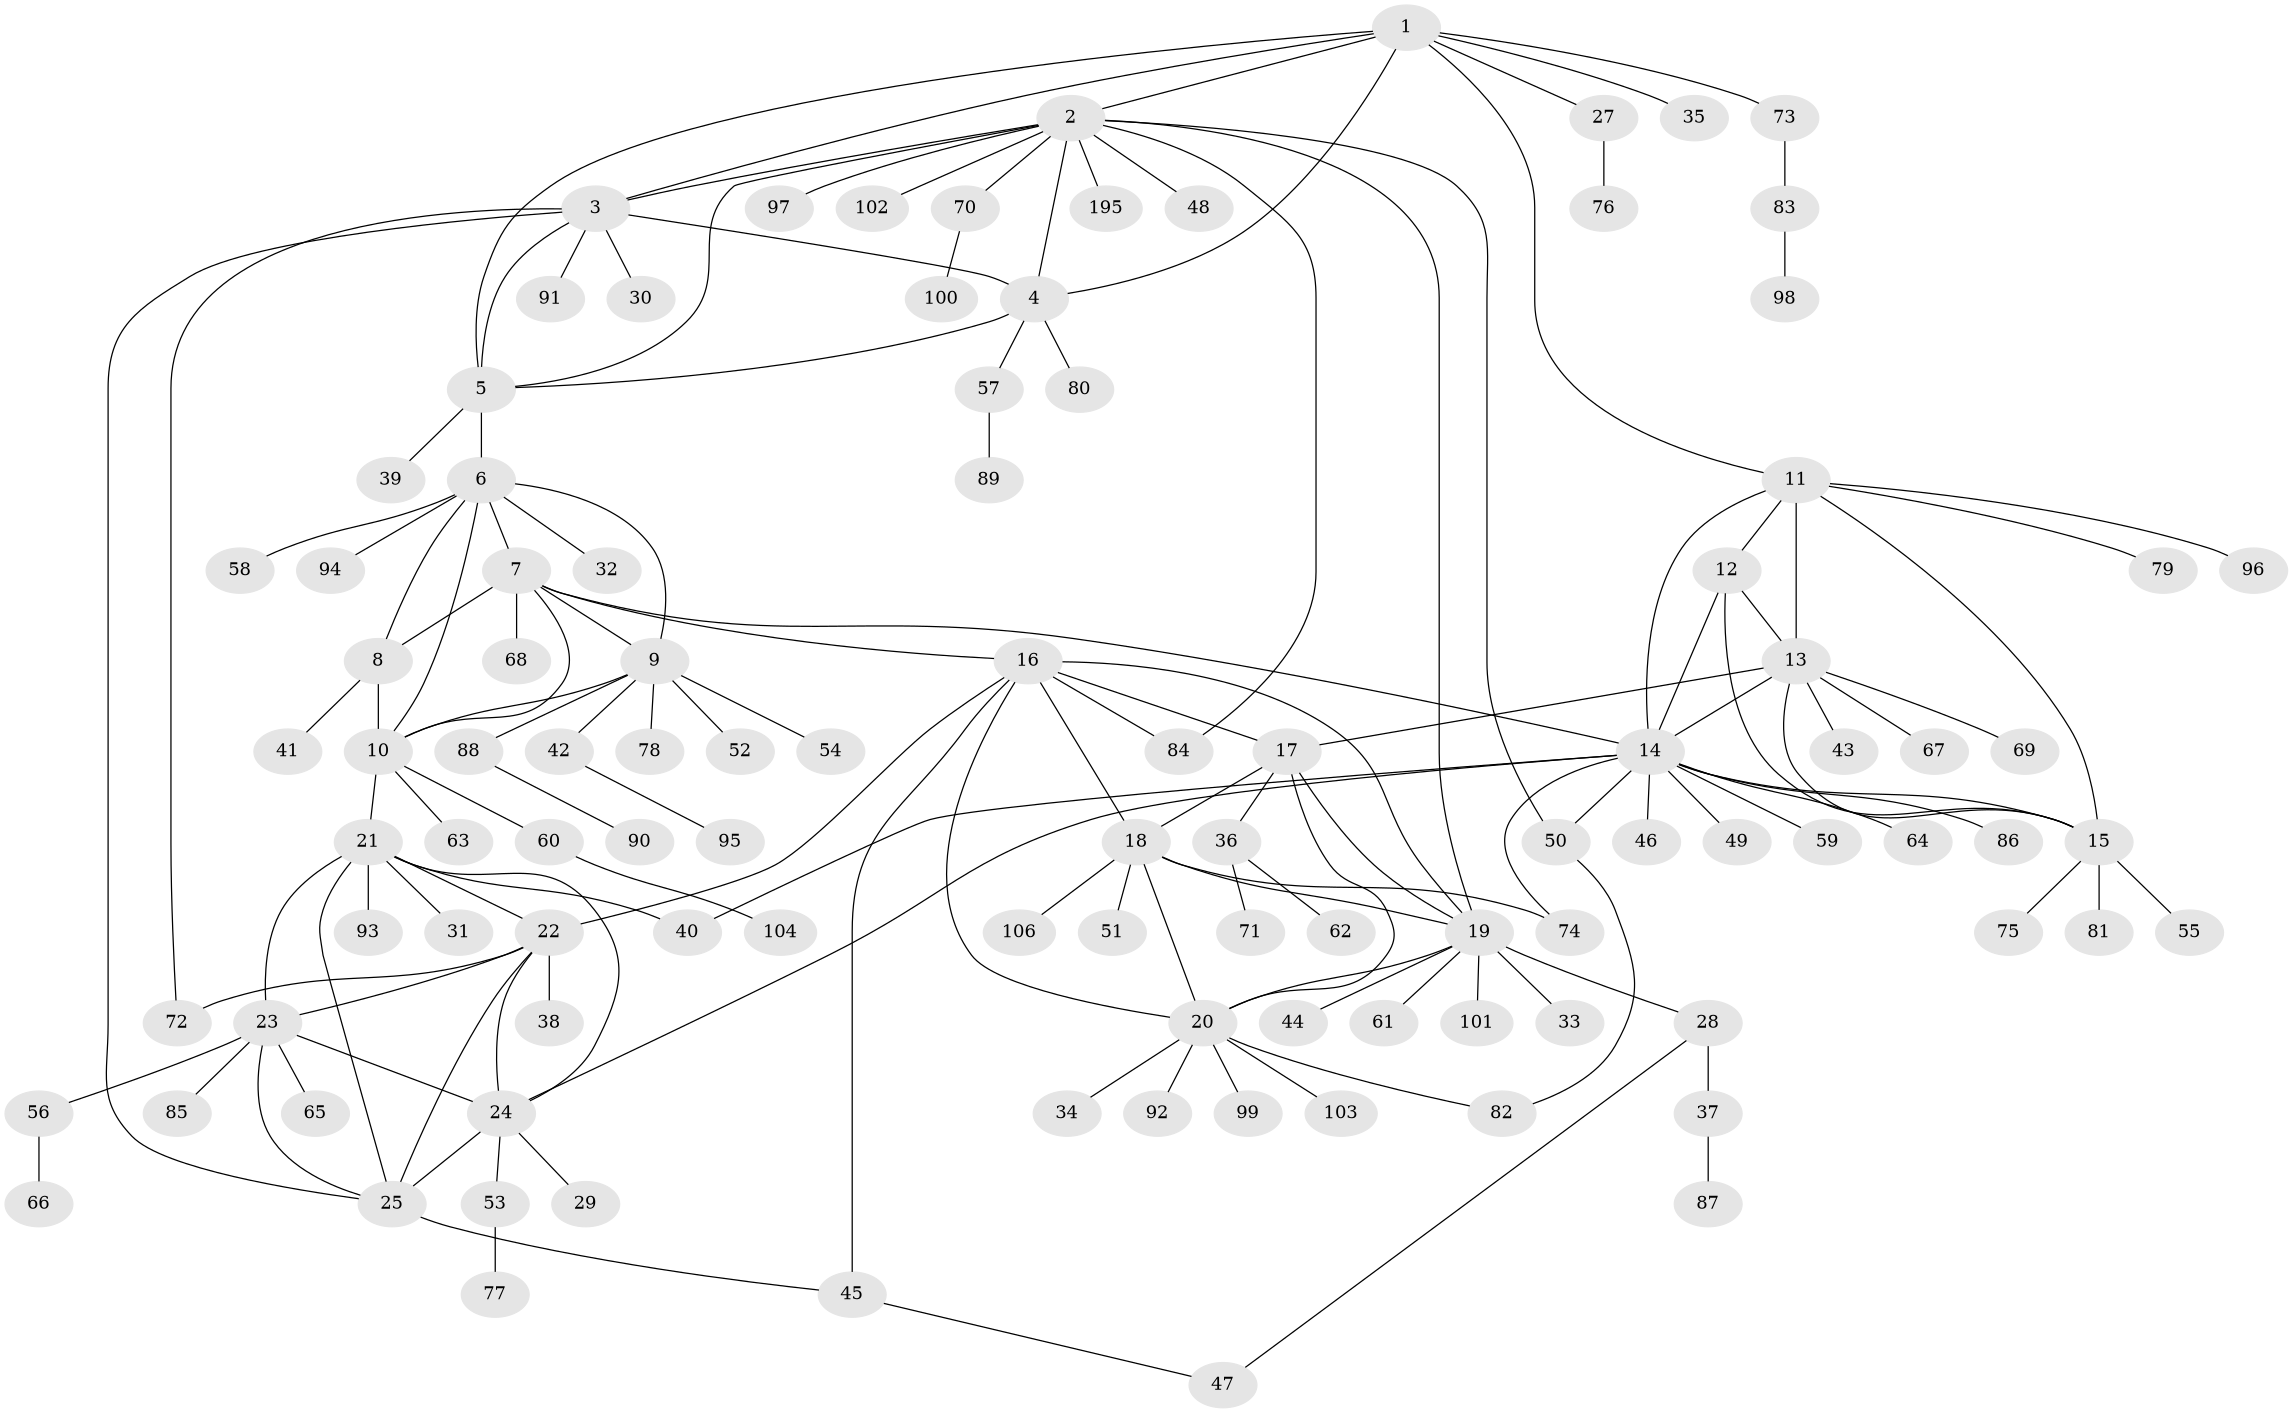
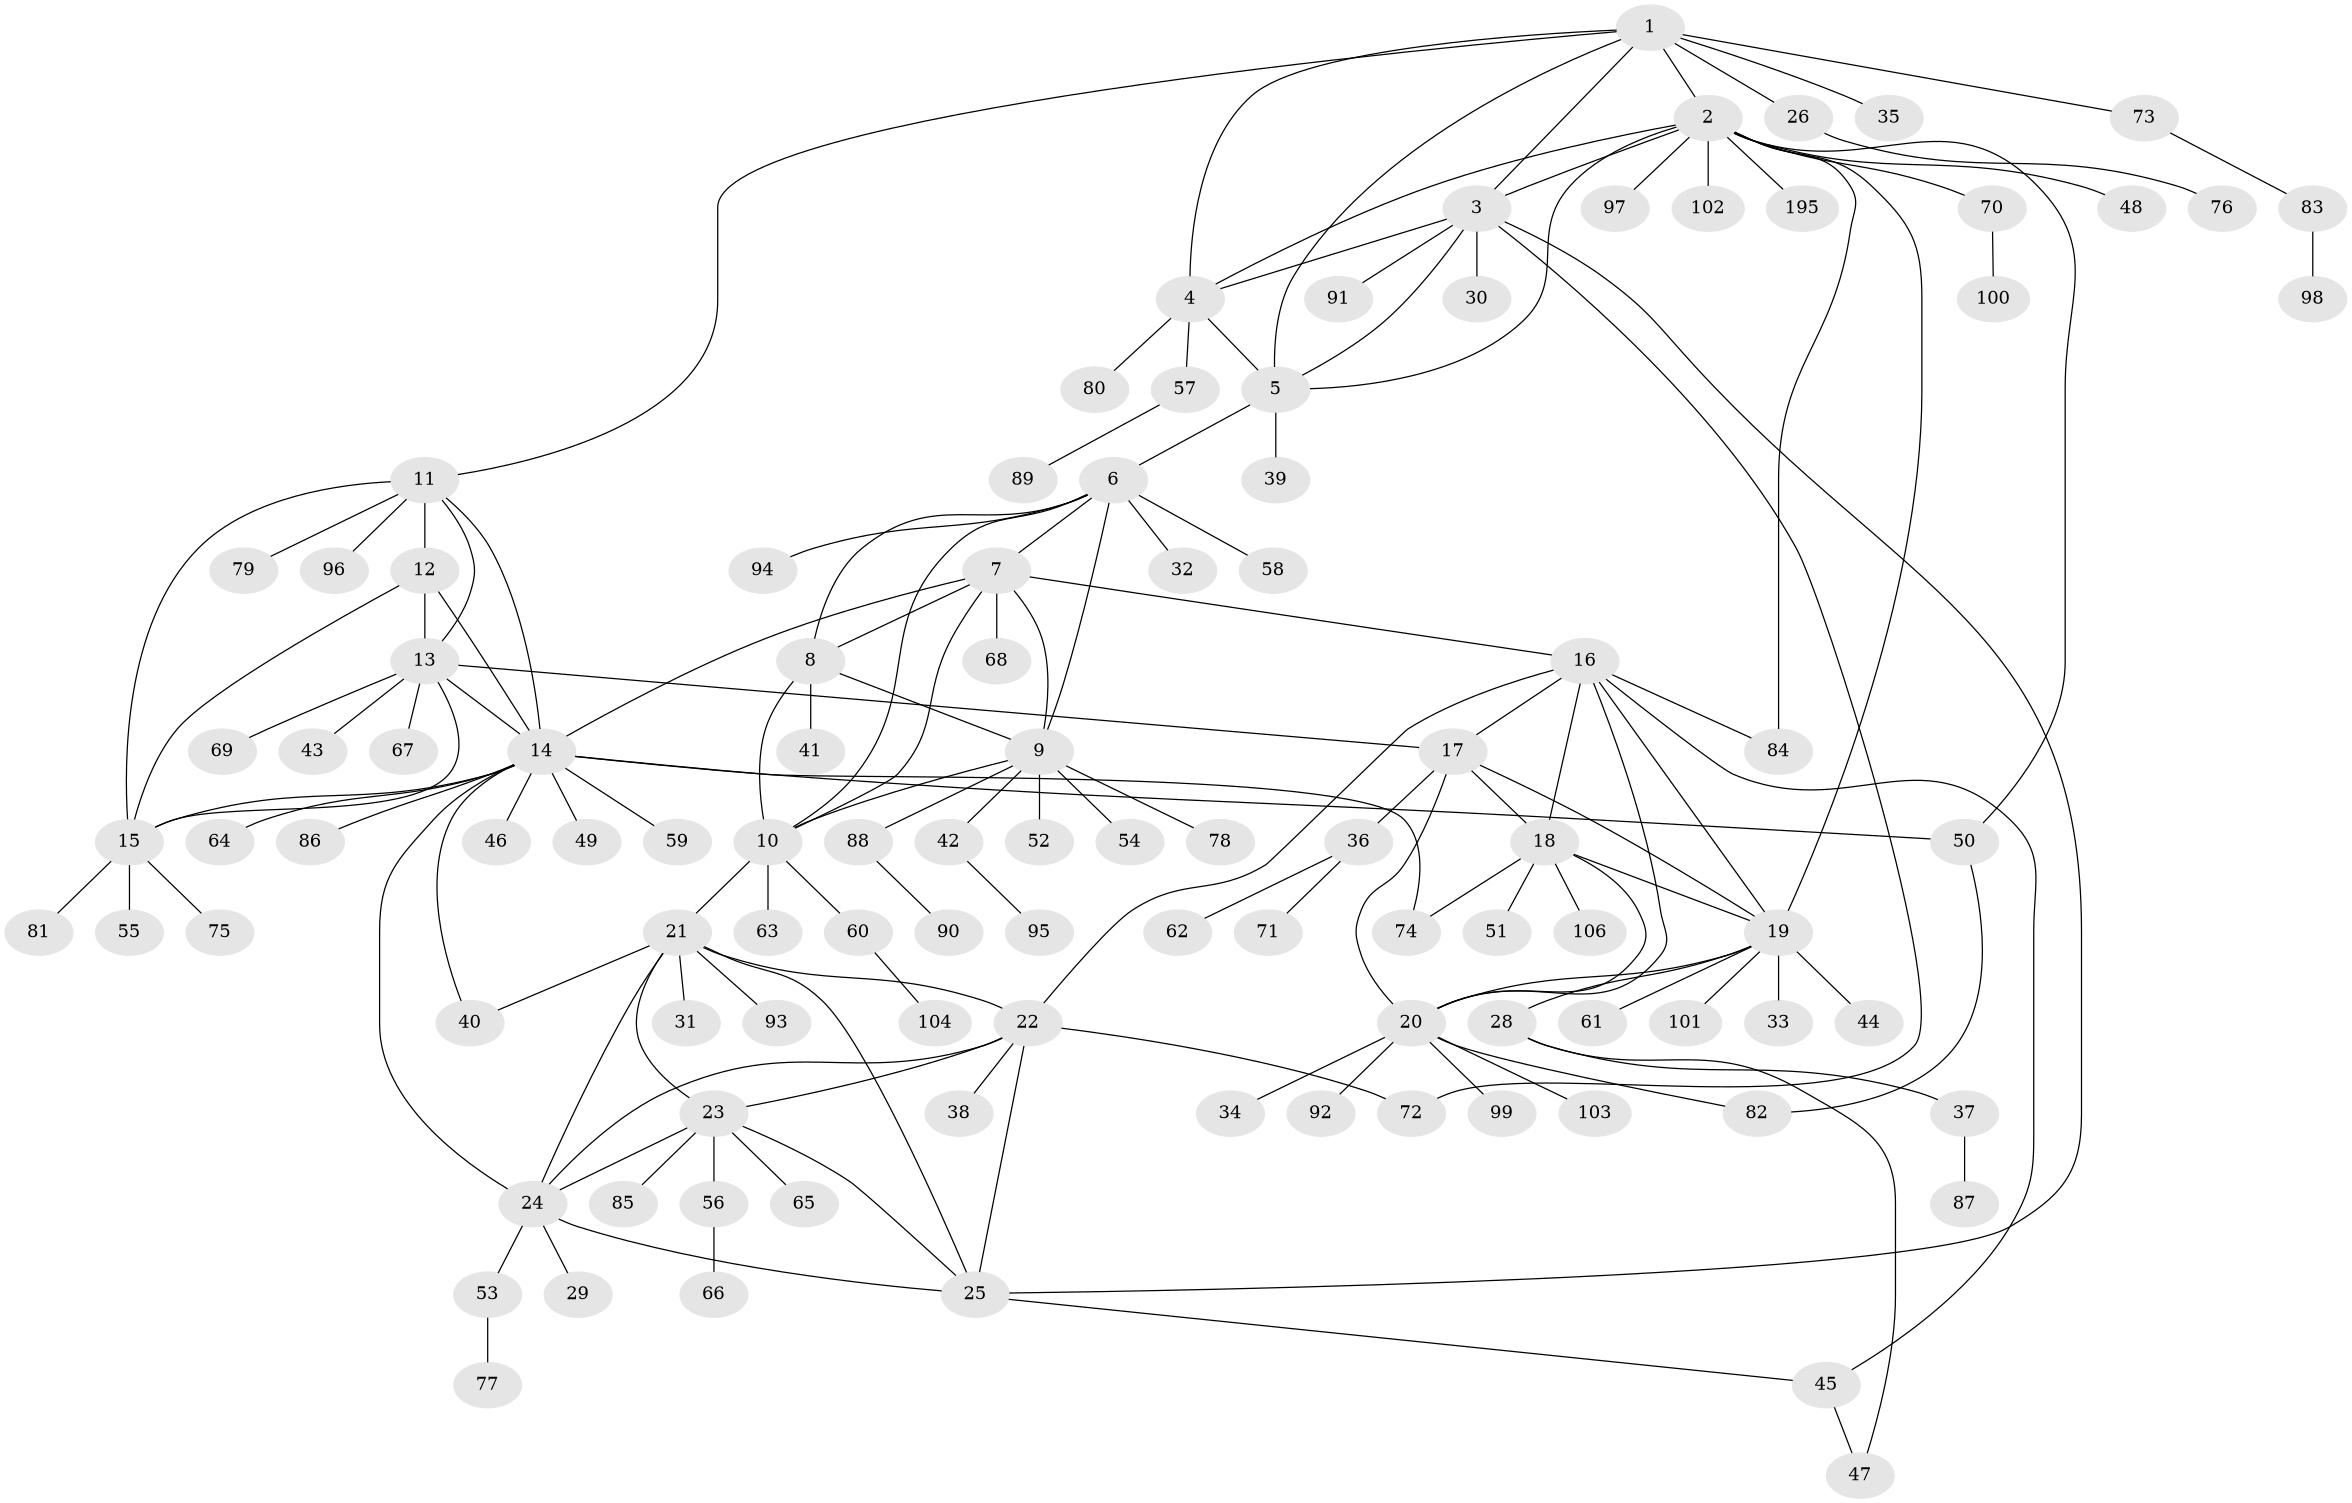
(1604, 118) -> (1799, 118)
none -> (947, 715)
